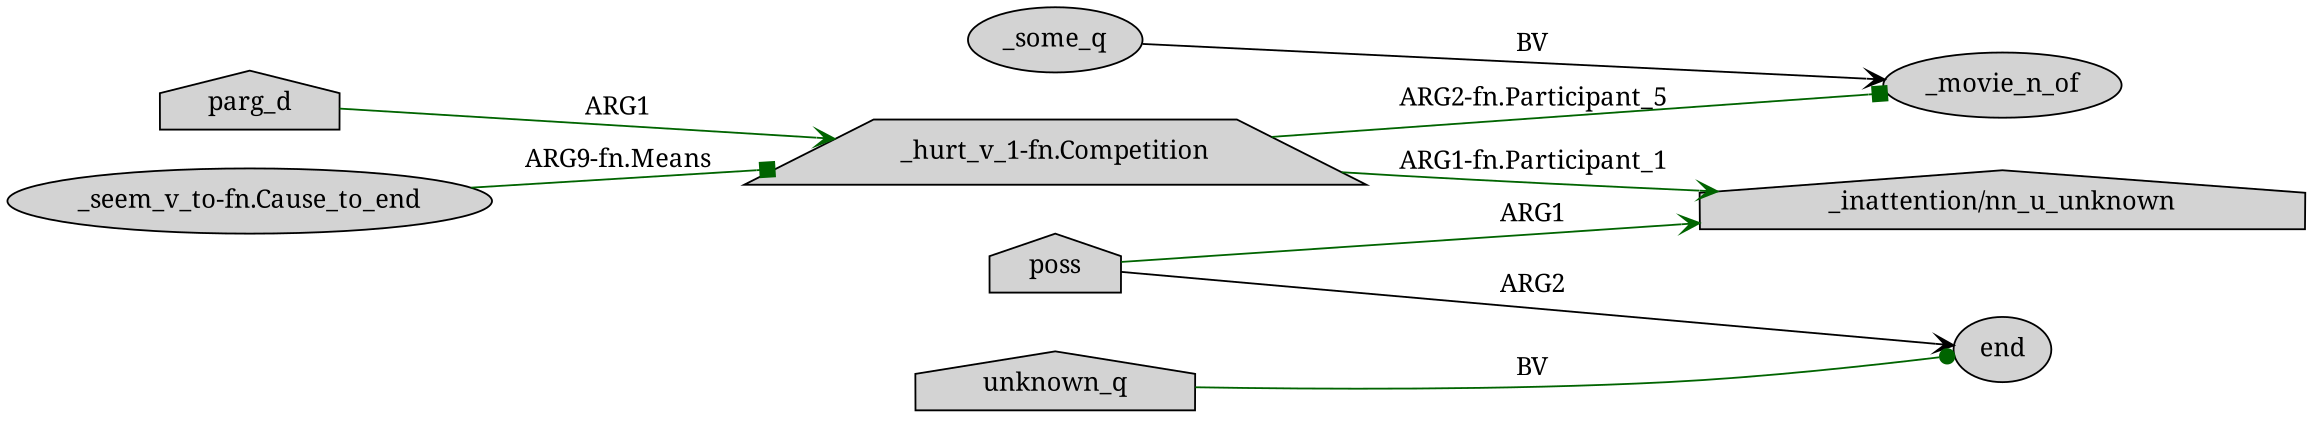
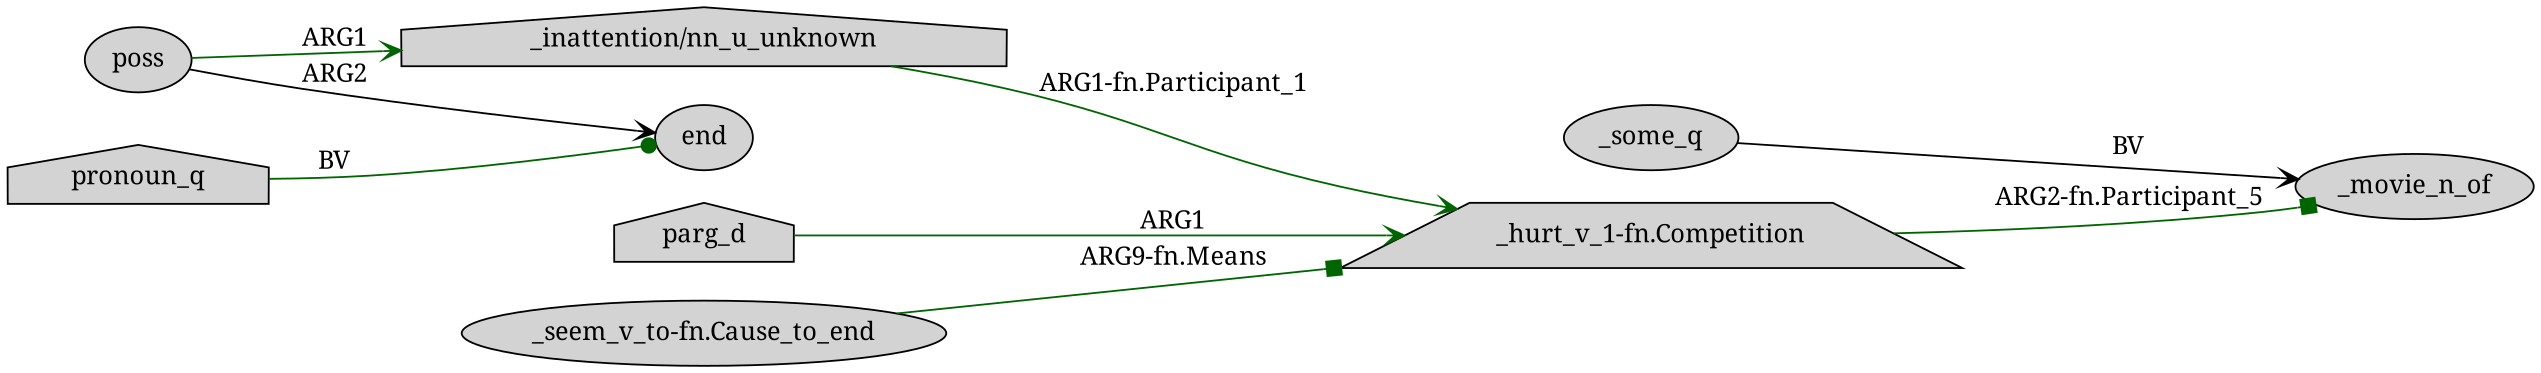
(1520, 182) -> (1165, 135)
(1055, 266) -> (138, 60)
(1055, 384) -> (138, 177)
